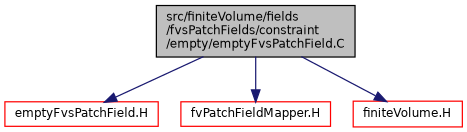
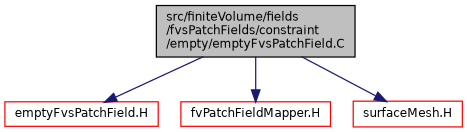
(408, 114) -> (408, 114)
